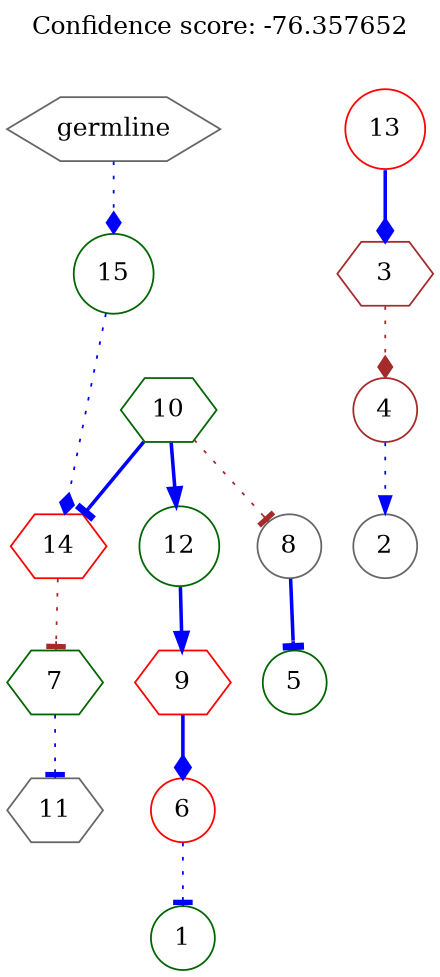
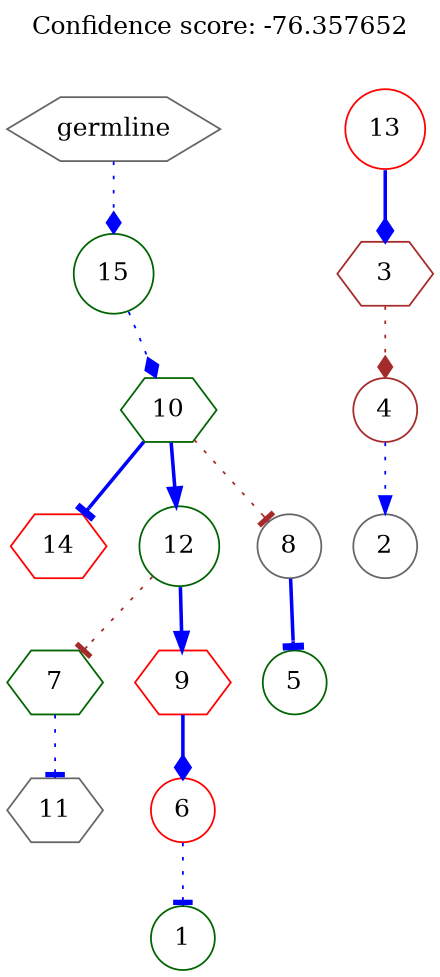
(88, 403) -> (138, 335)
(57, 610) -> (120, 612)
